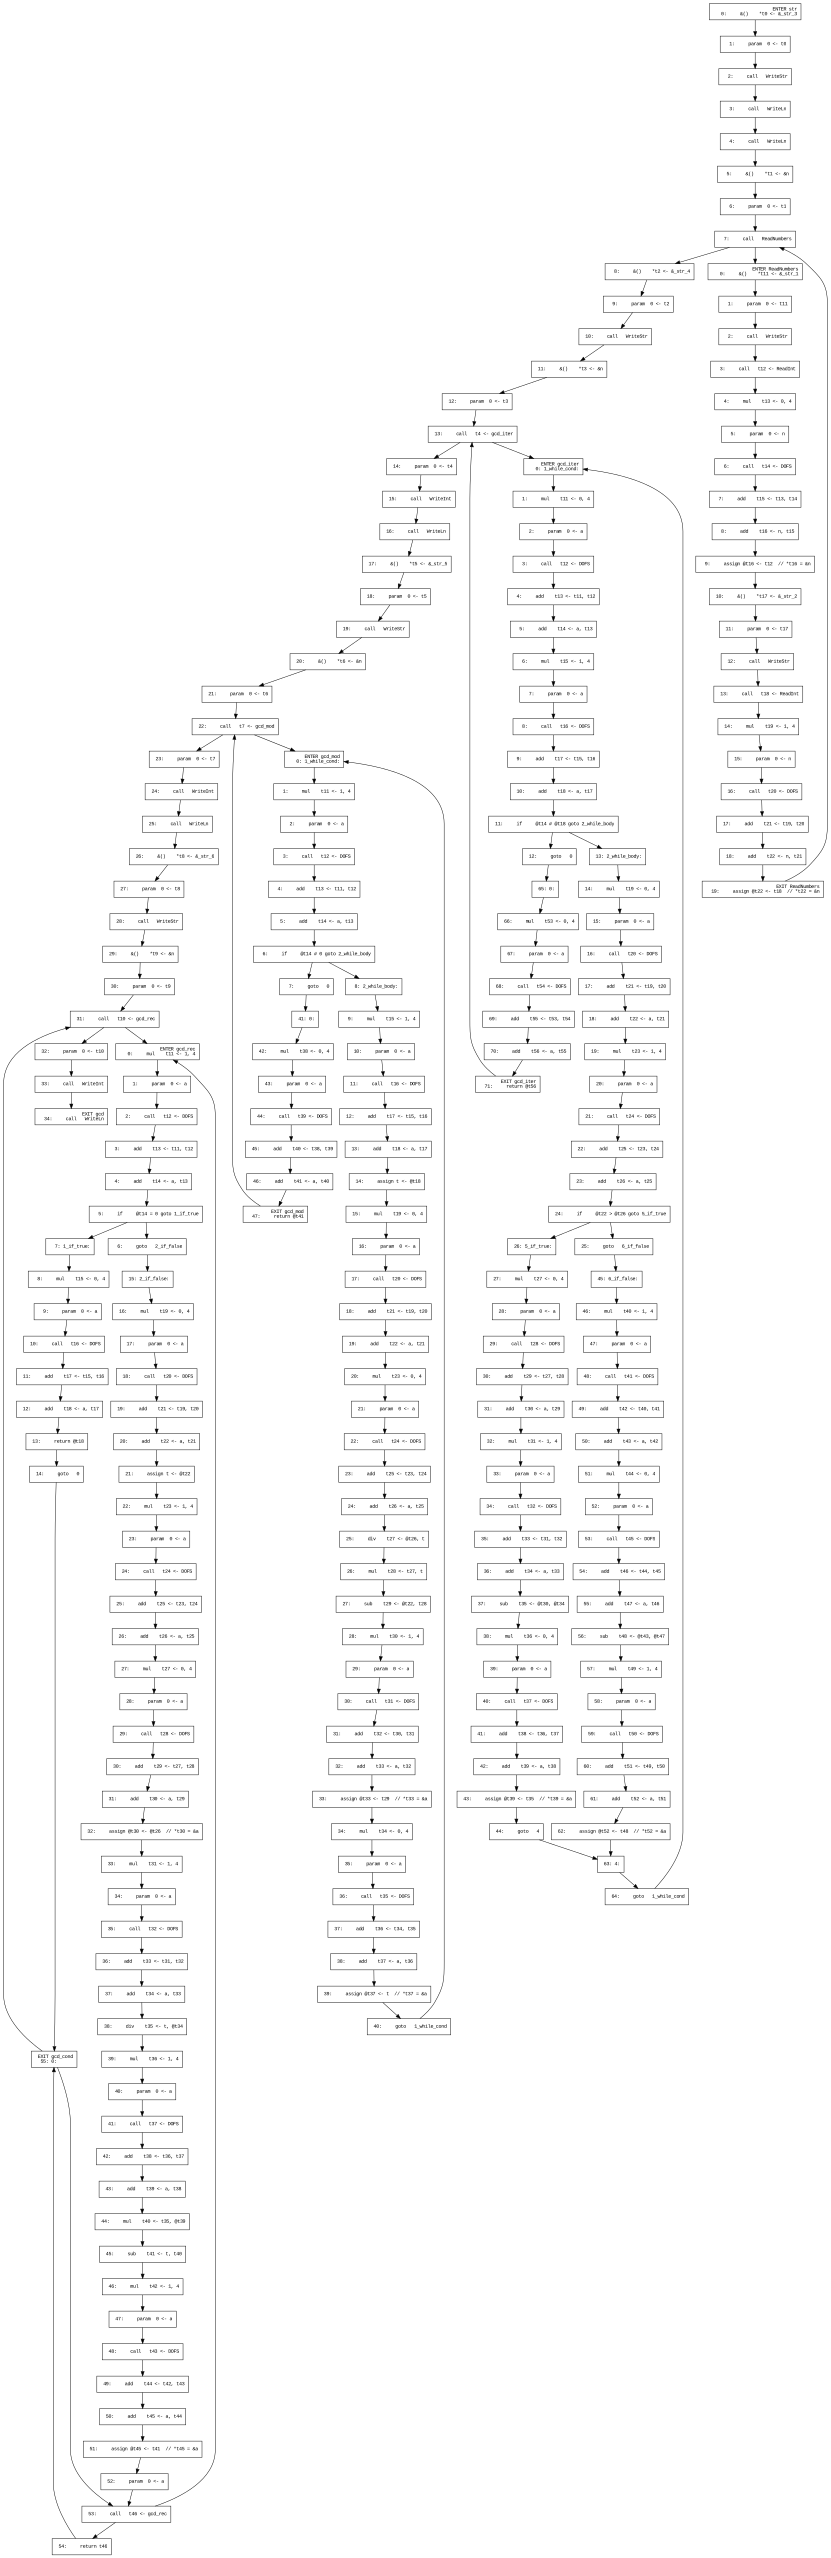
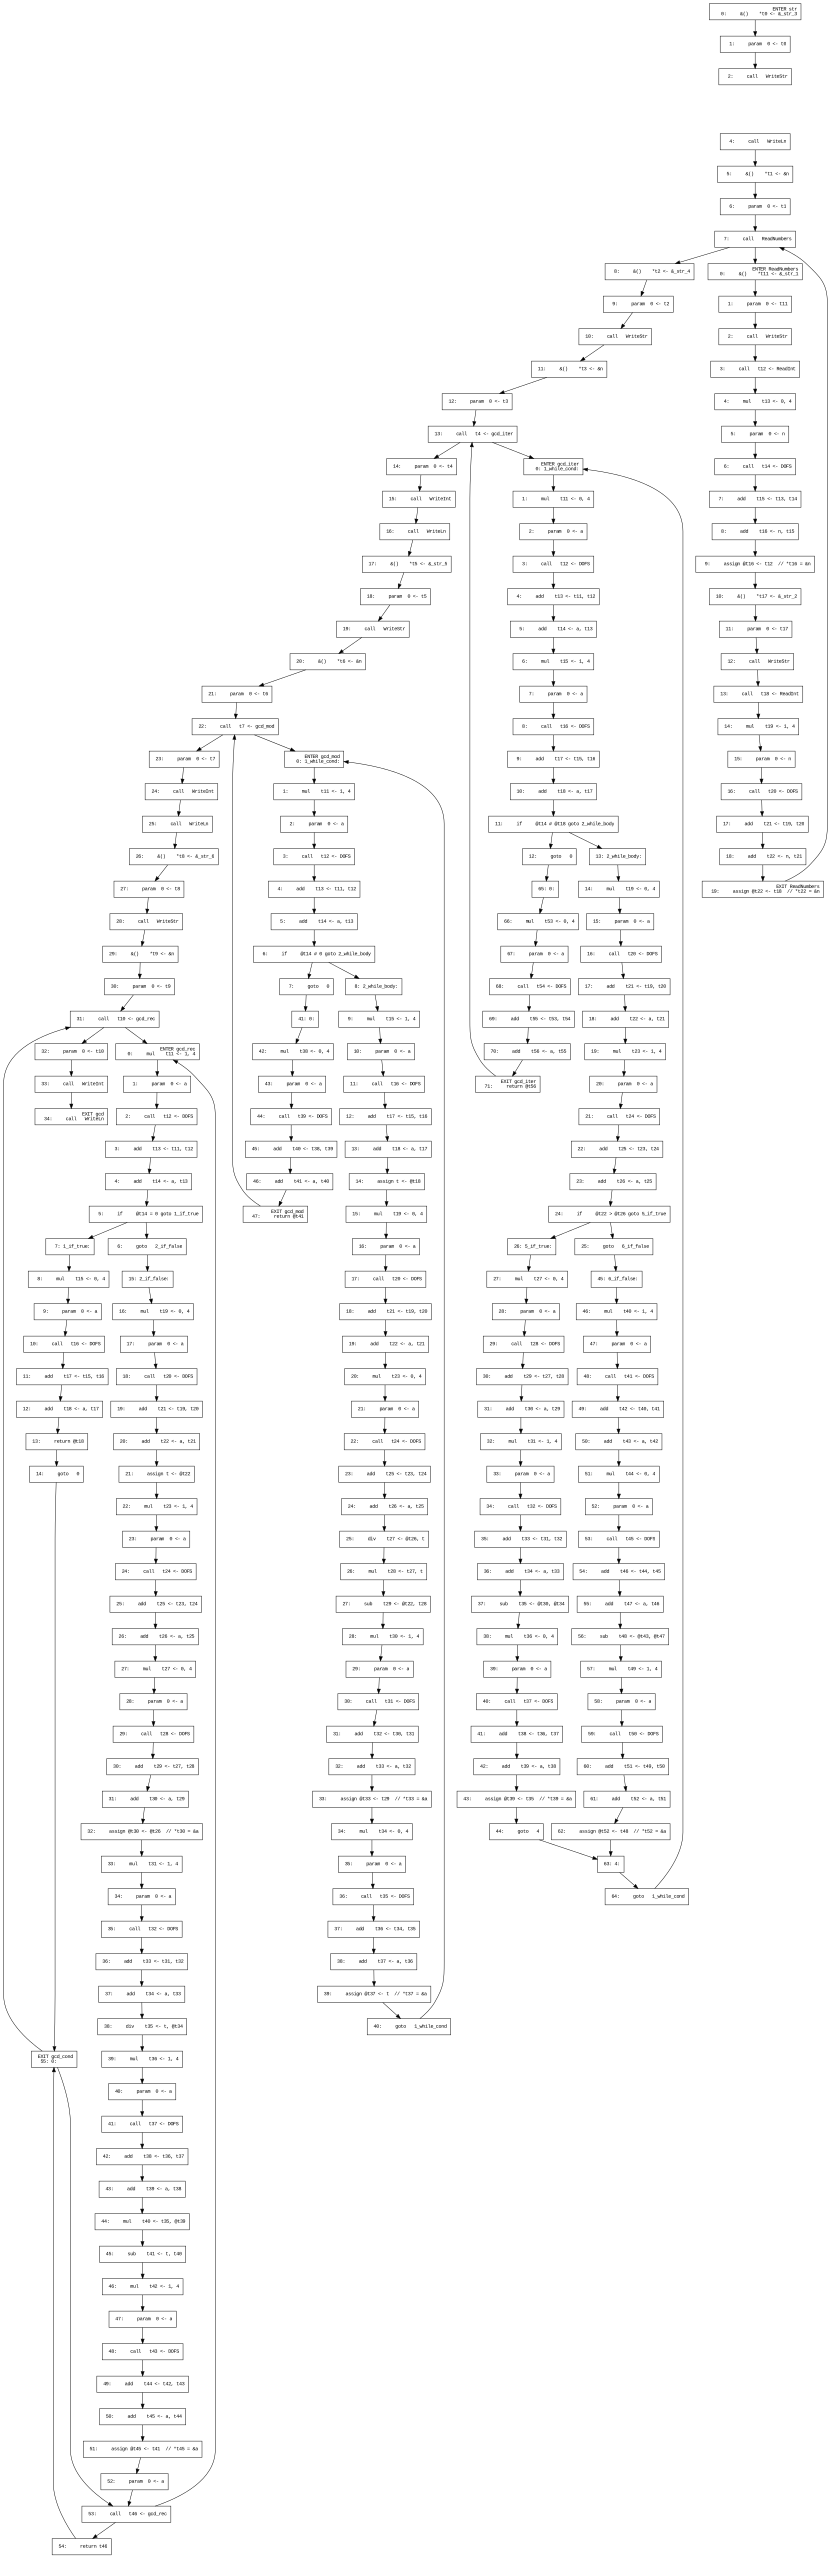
(755, 109) -> none
